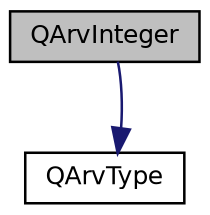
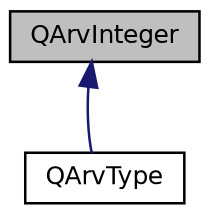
(122, 95) -> (88, 120)
